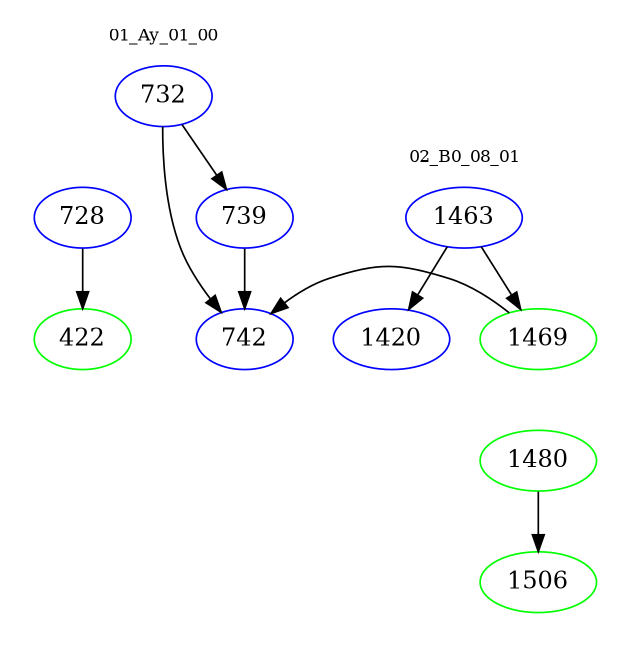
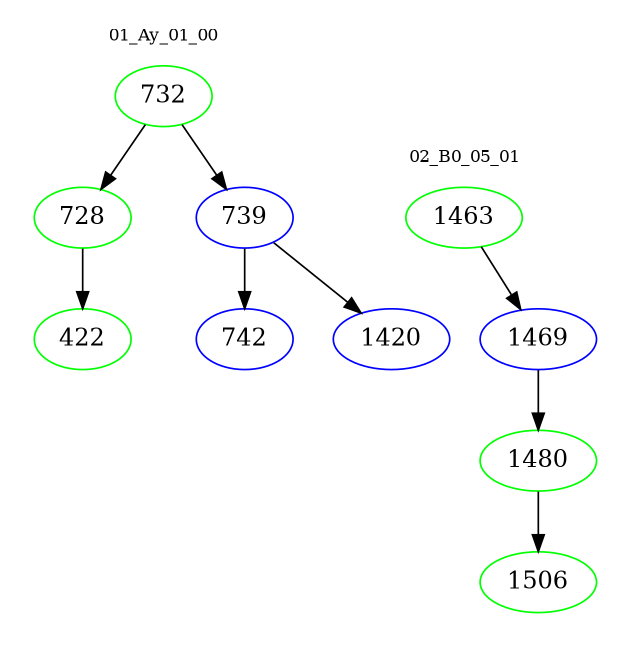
(164, 96) -> (164, 96)
(465, 158) -> (465, 158)
(171, 217) -> (128, 150)
(83, 218) -> (83, 218)
(464, 218) -> (464, 218)
(437, 264) -> (296, 261)
(398, 267) -> (538, 392)
(538, 339) -> (538, 339)
